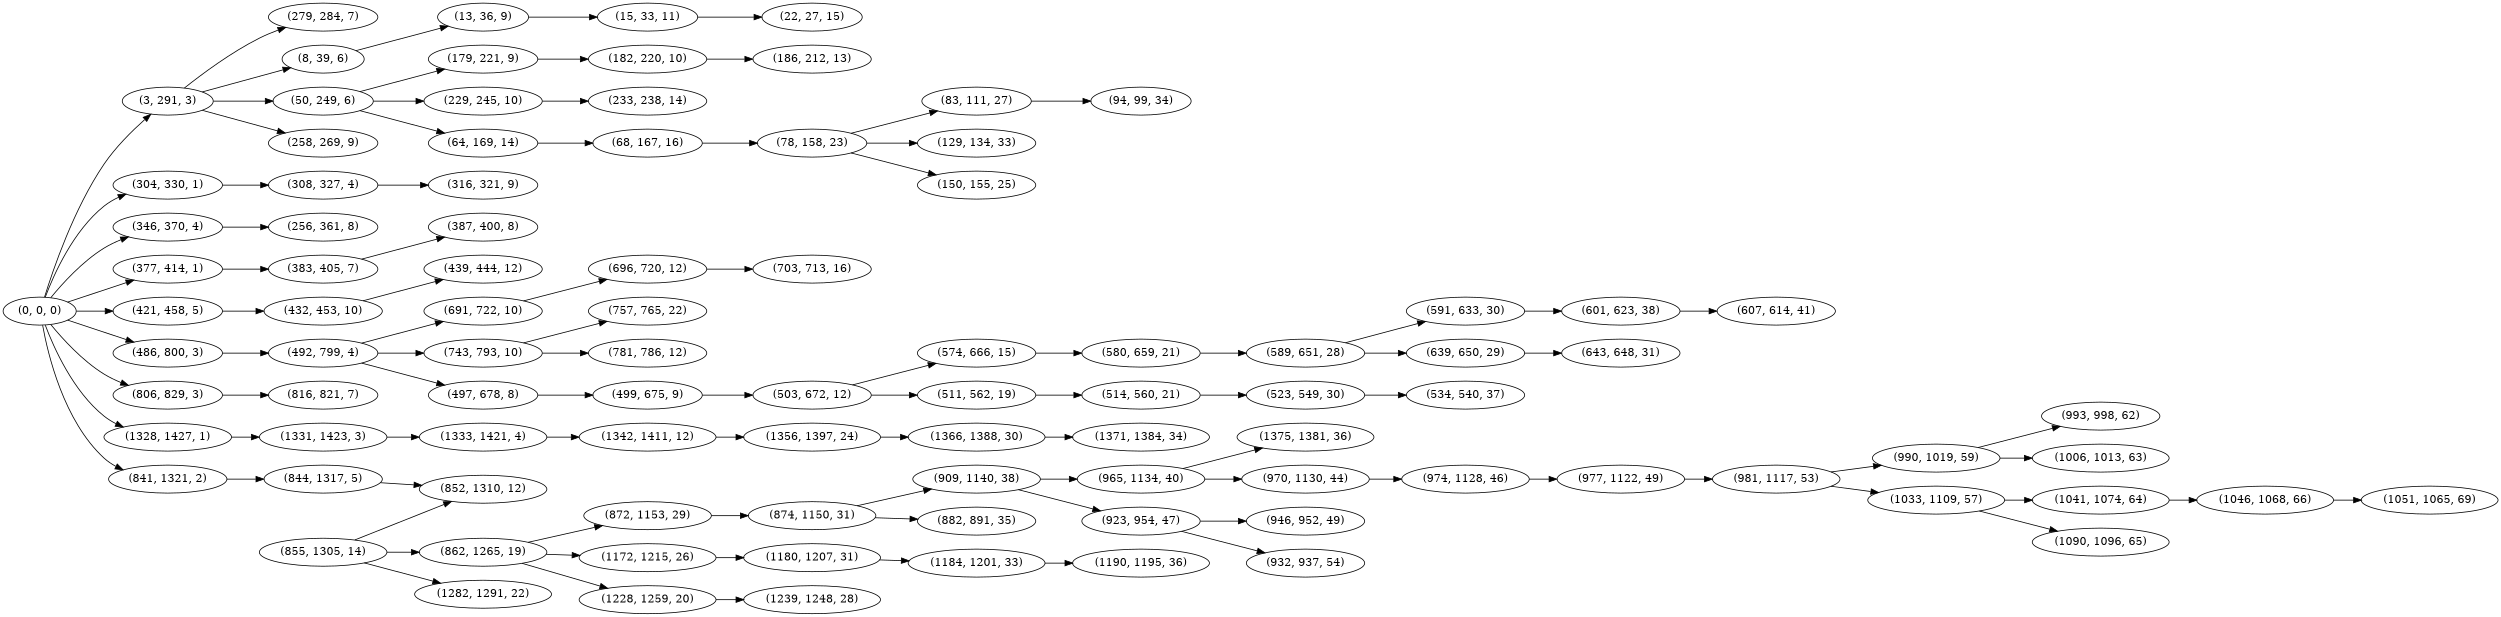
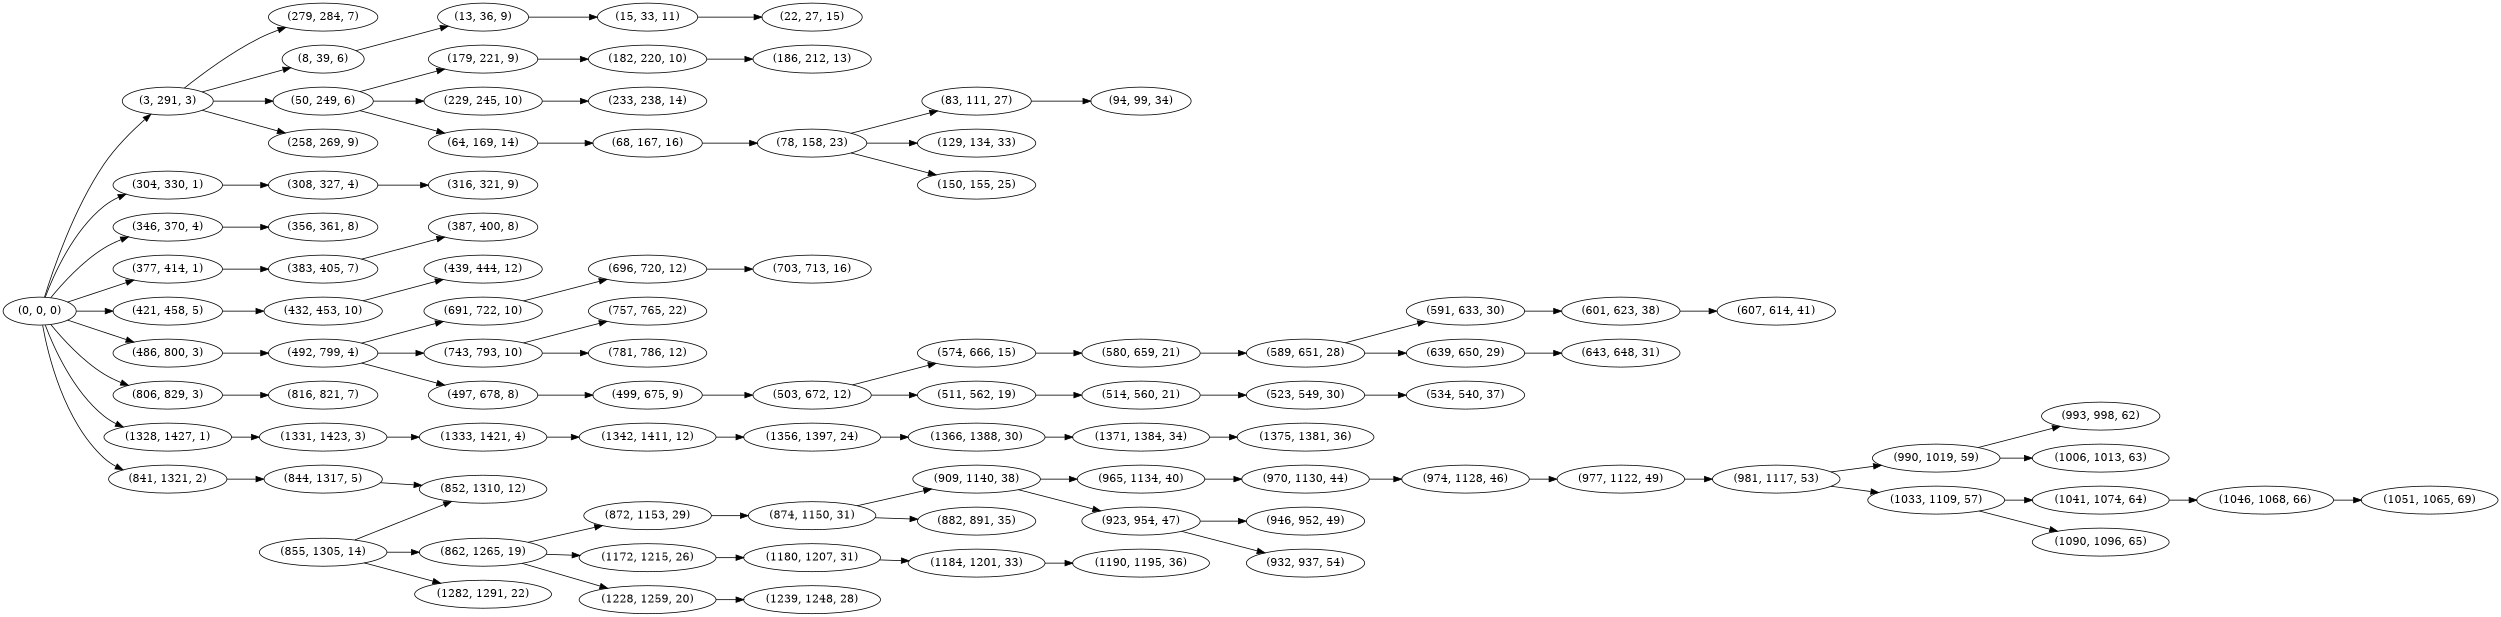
(323, 227) -> (323, 227)
(1219, 459) -> (1220, 437)
